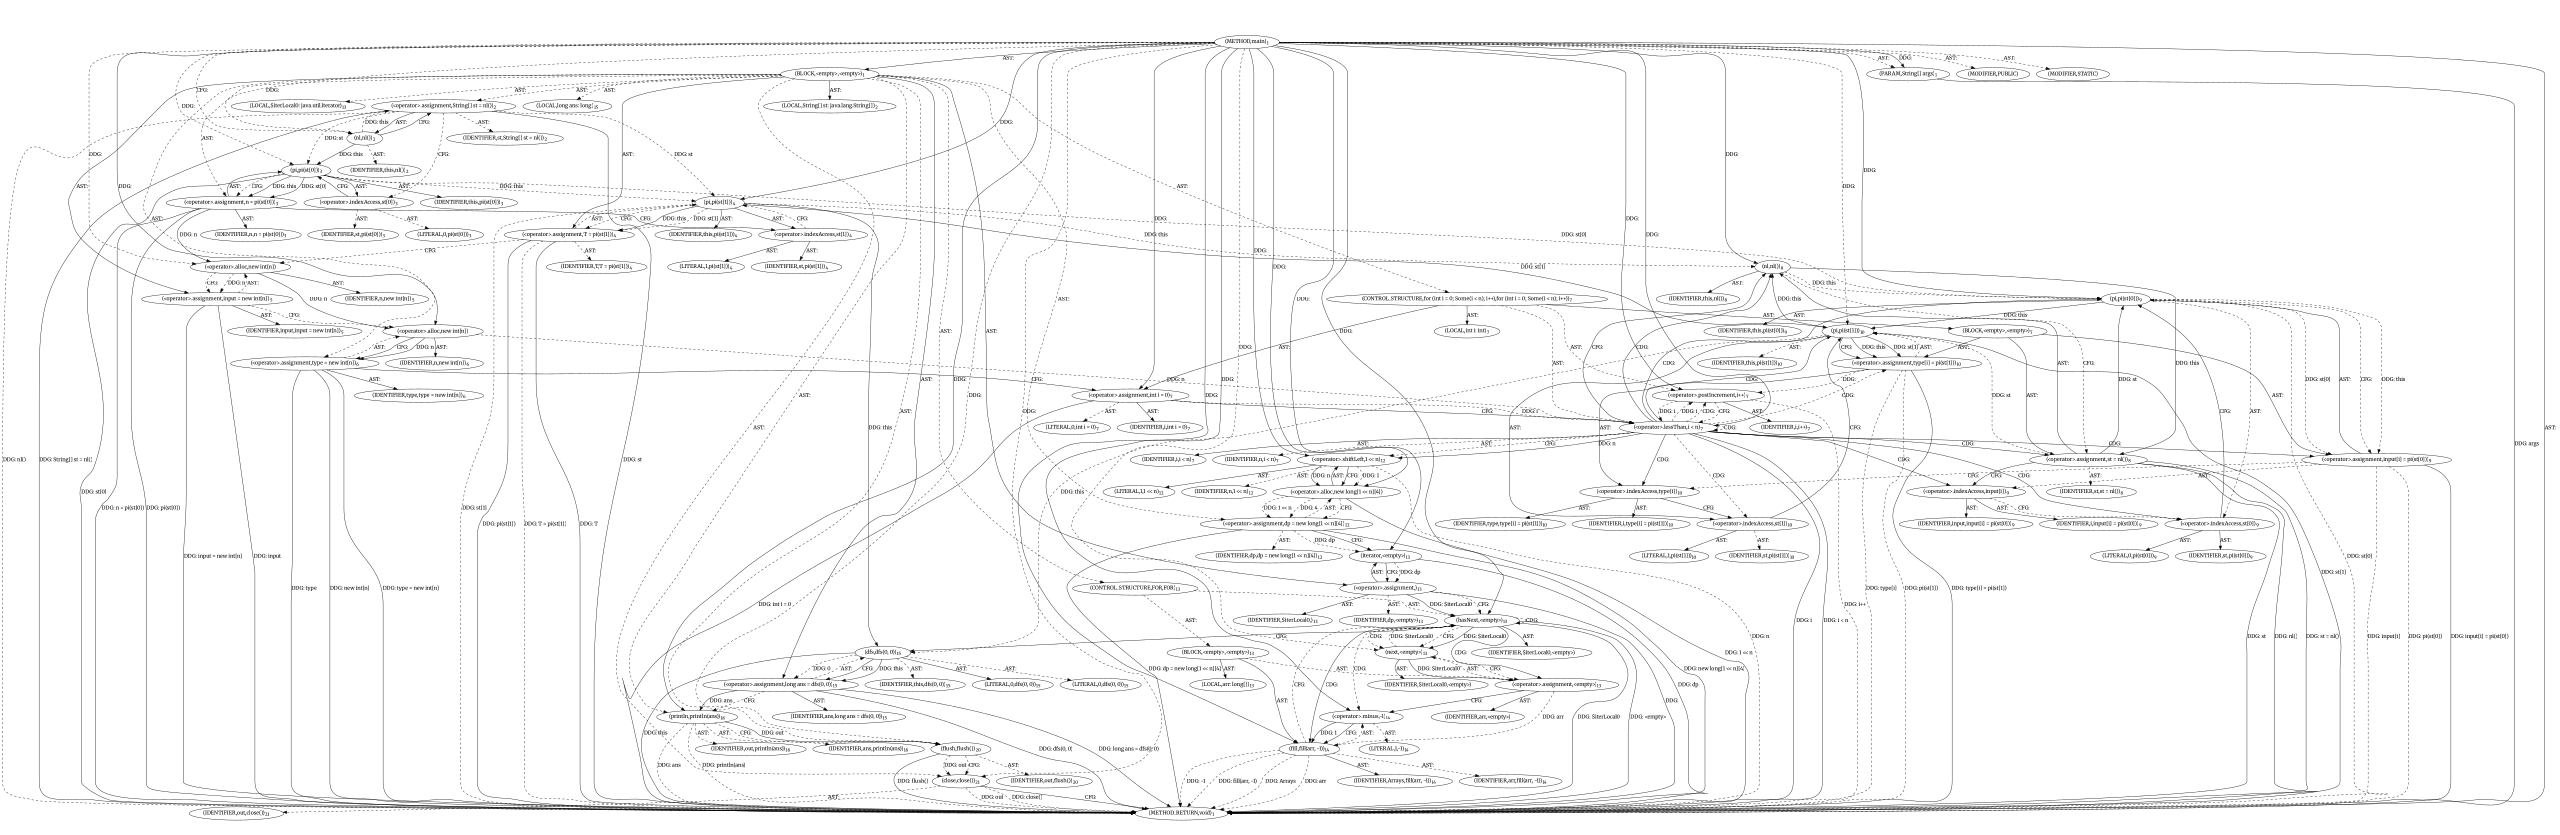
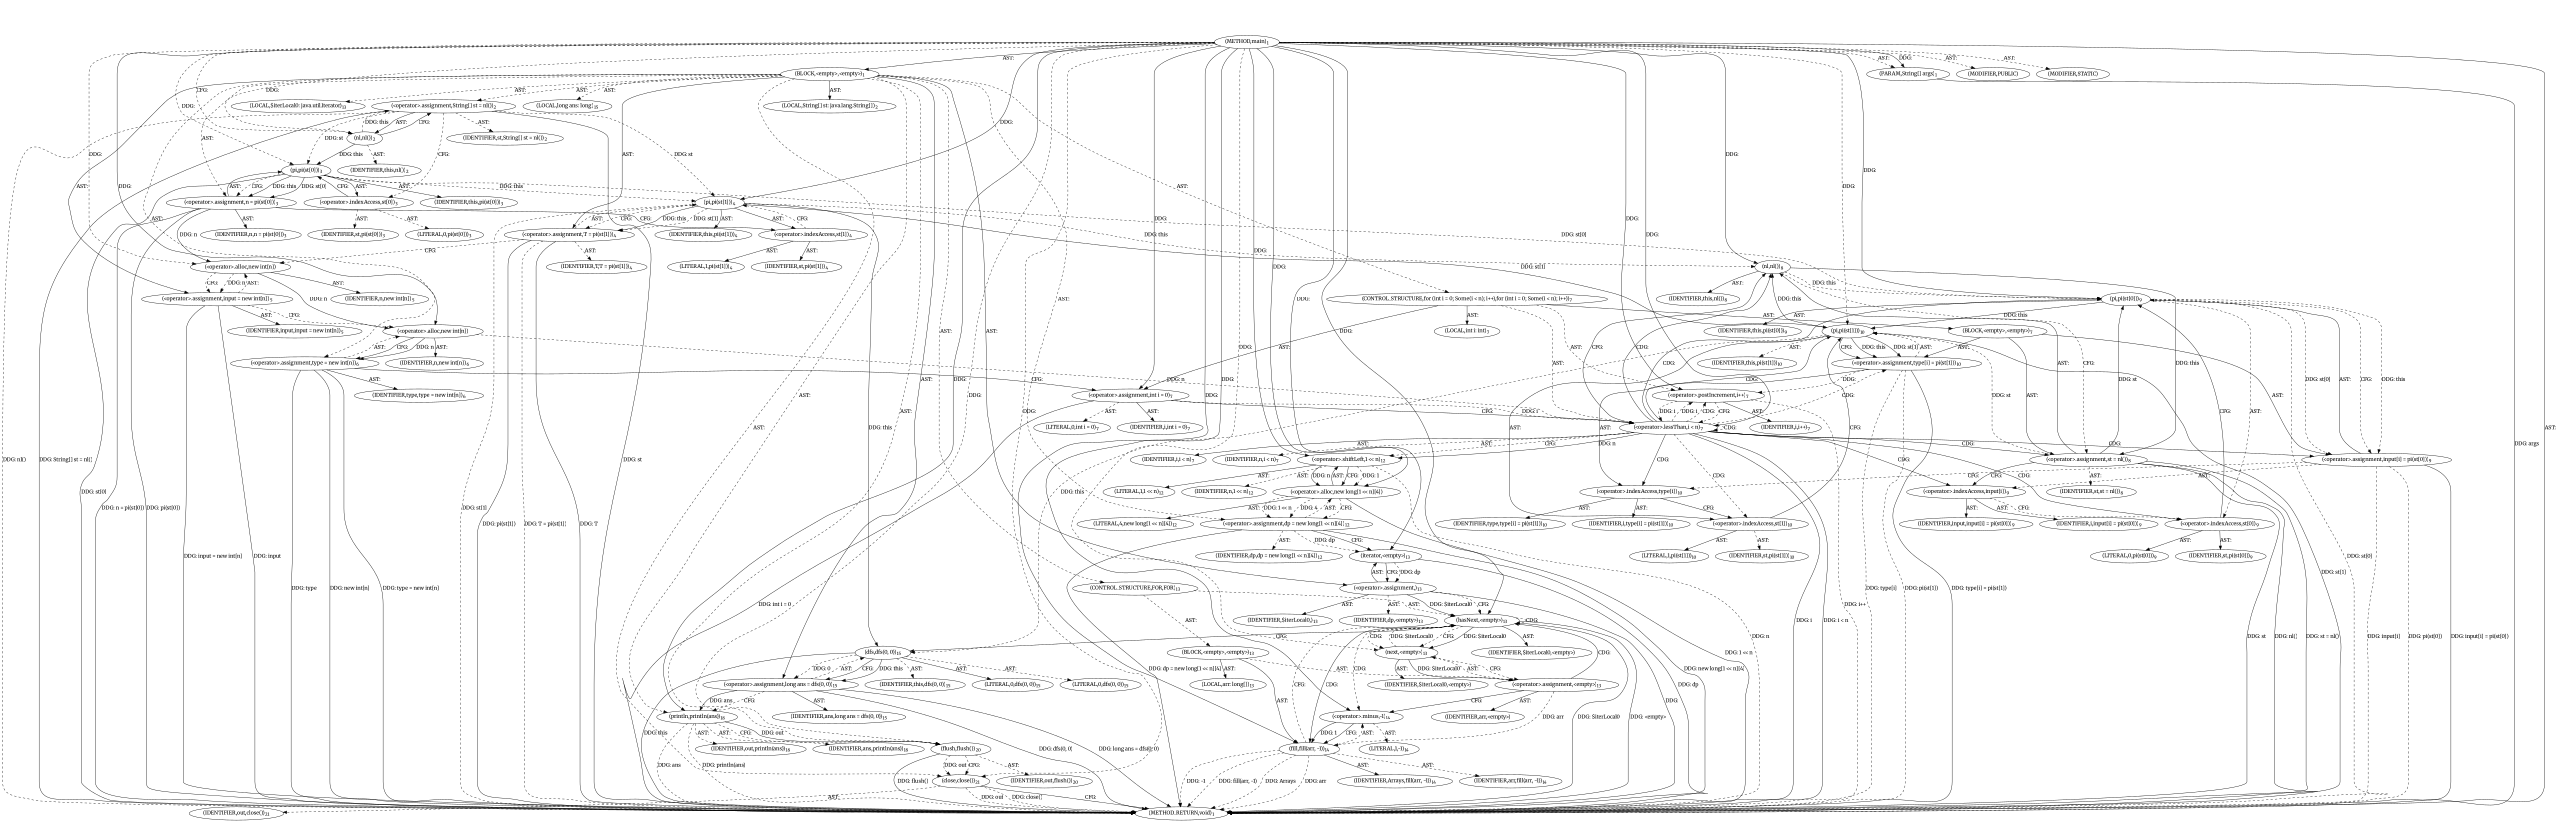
none -> (1135, 524)
(1454, 658) -> (1581, 637)
